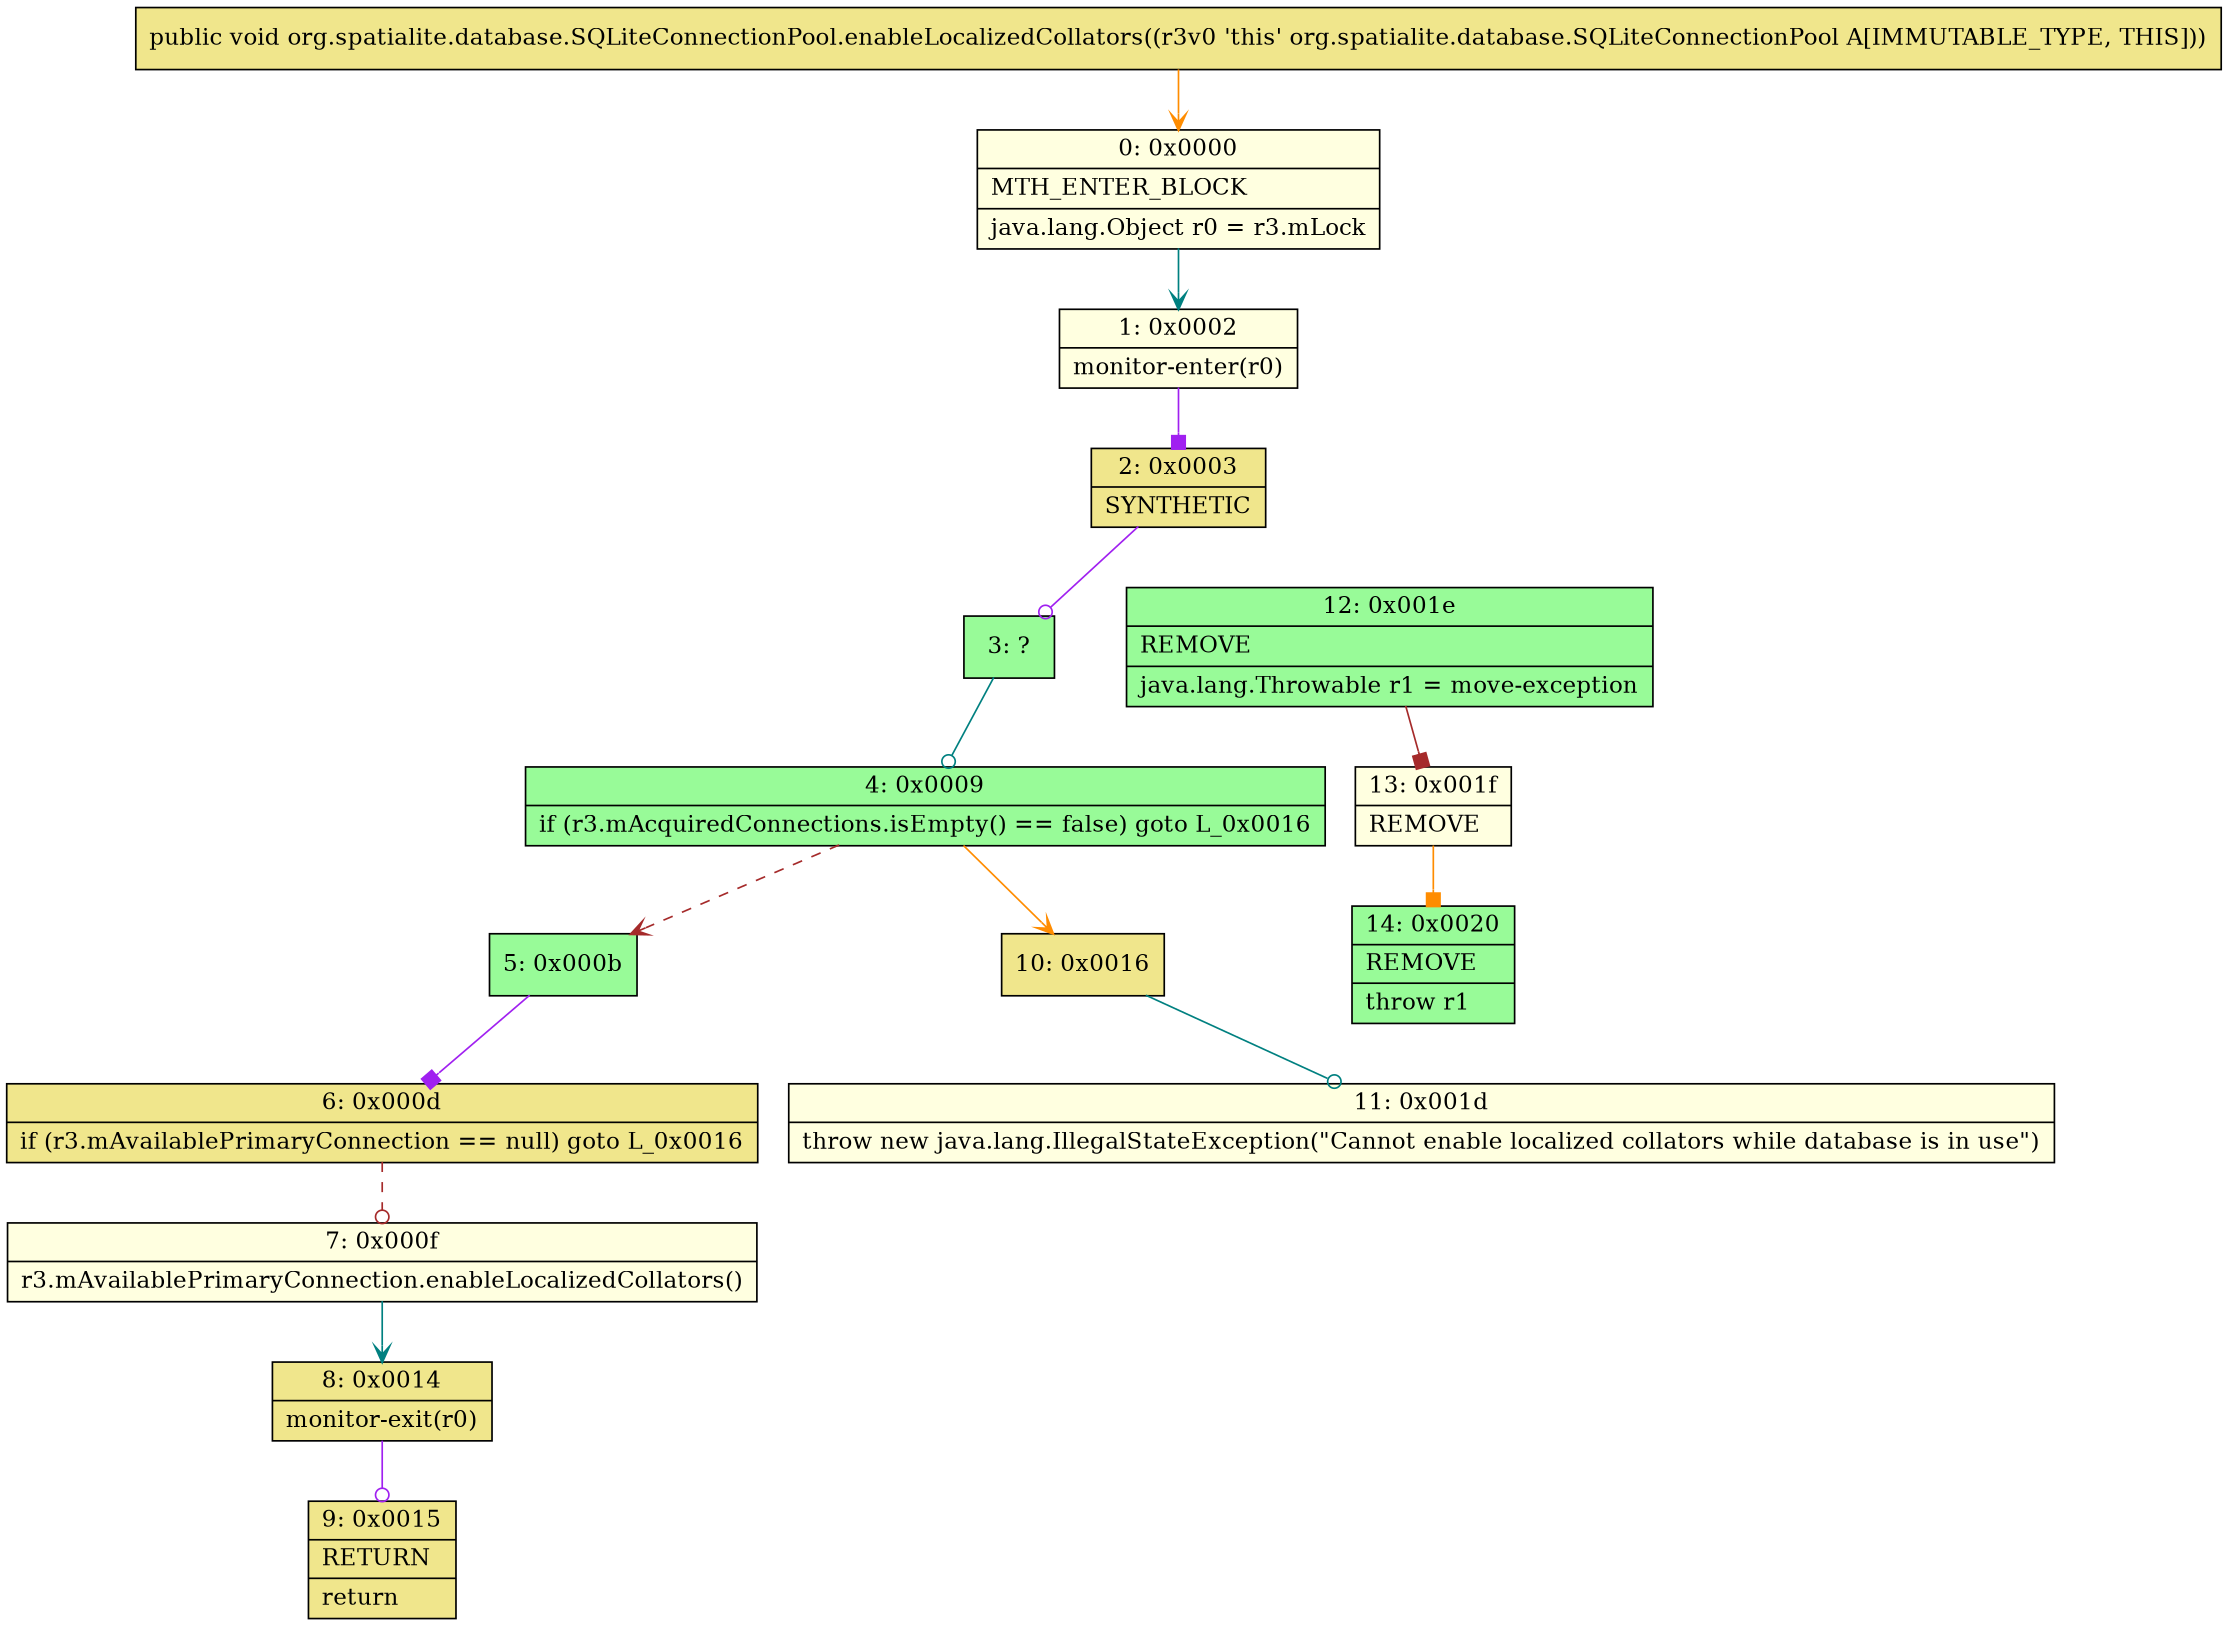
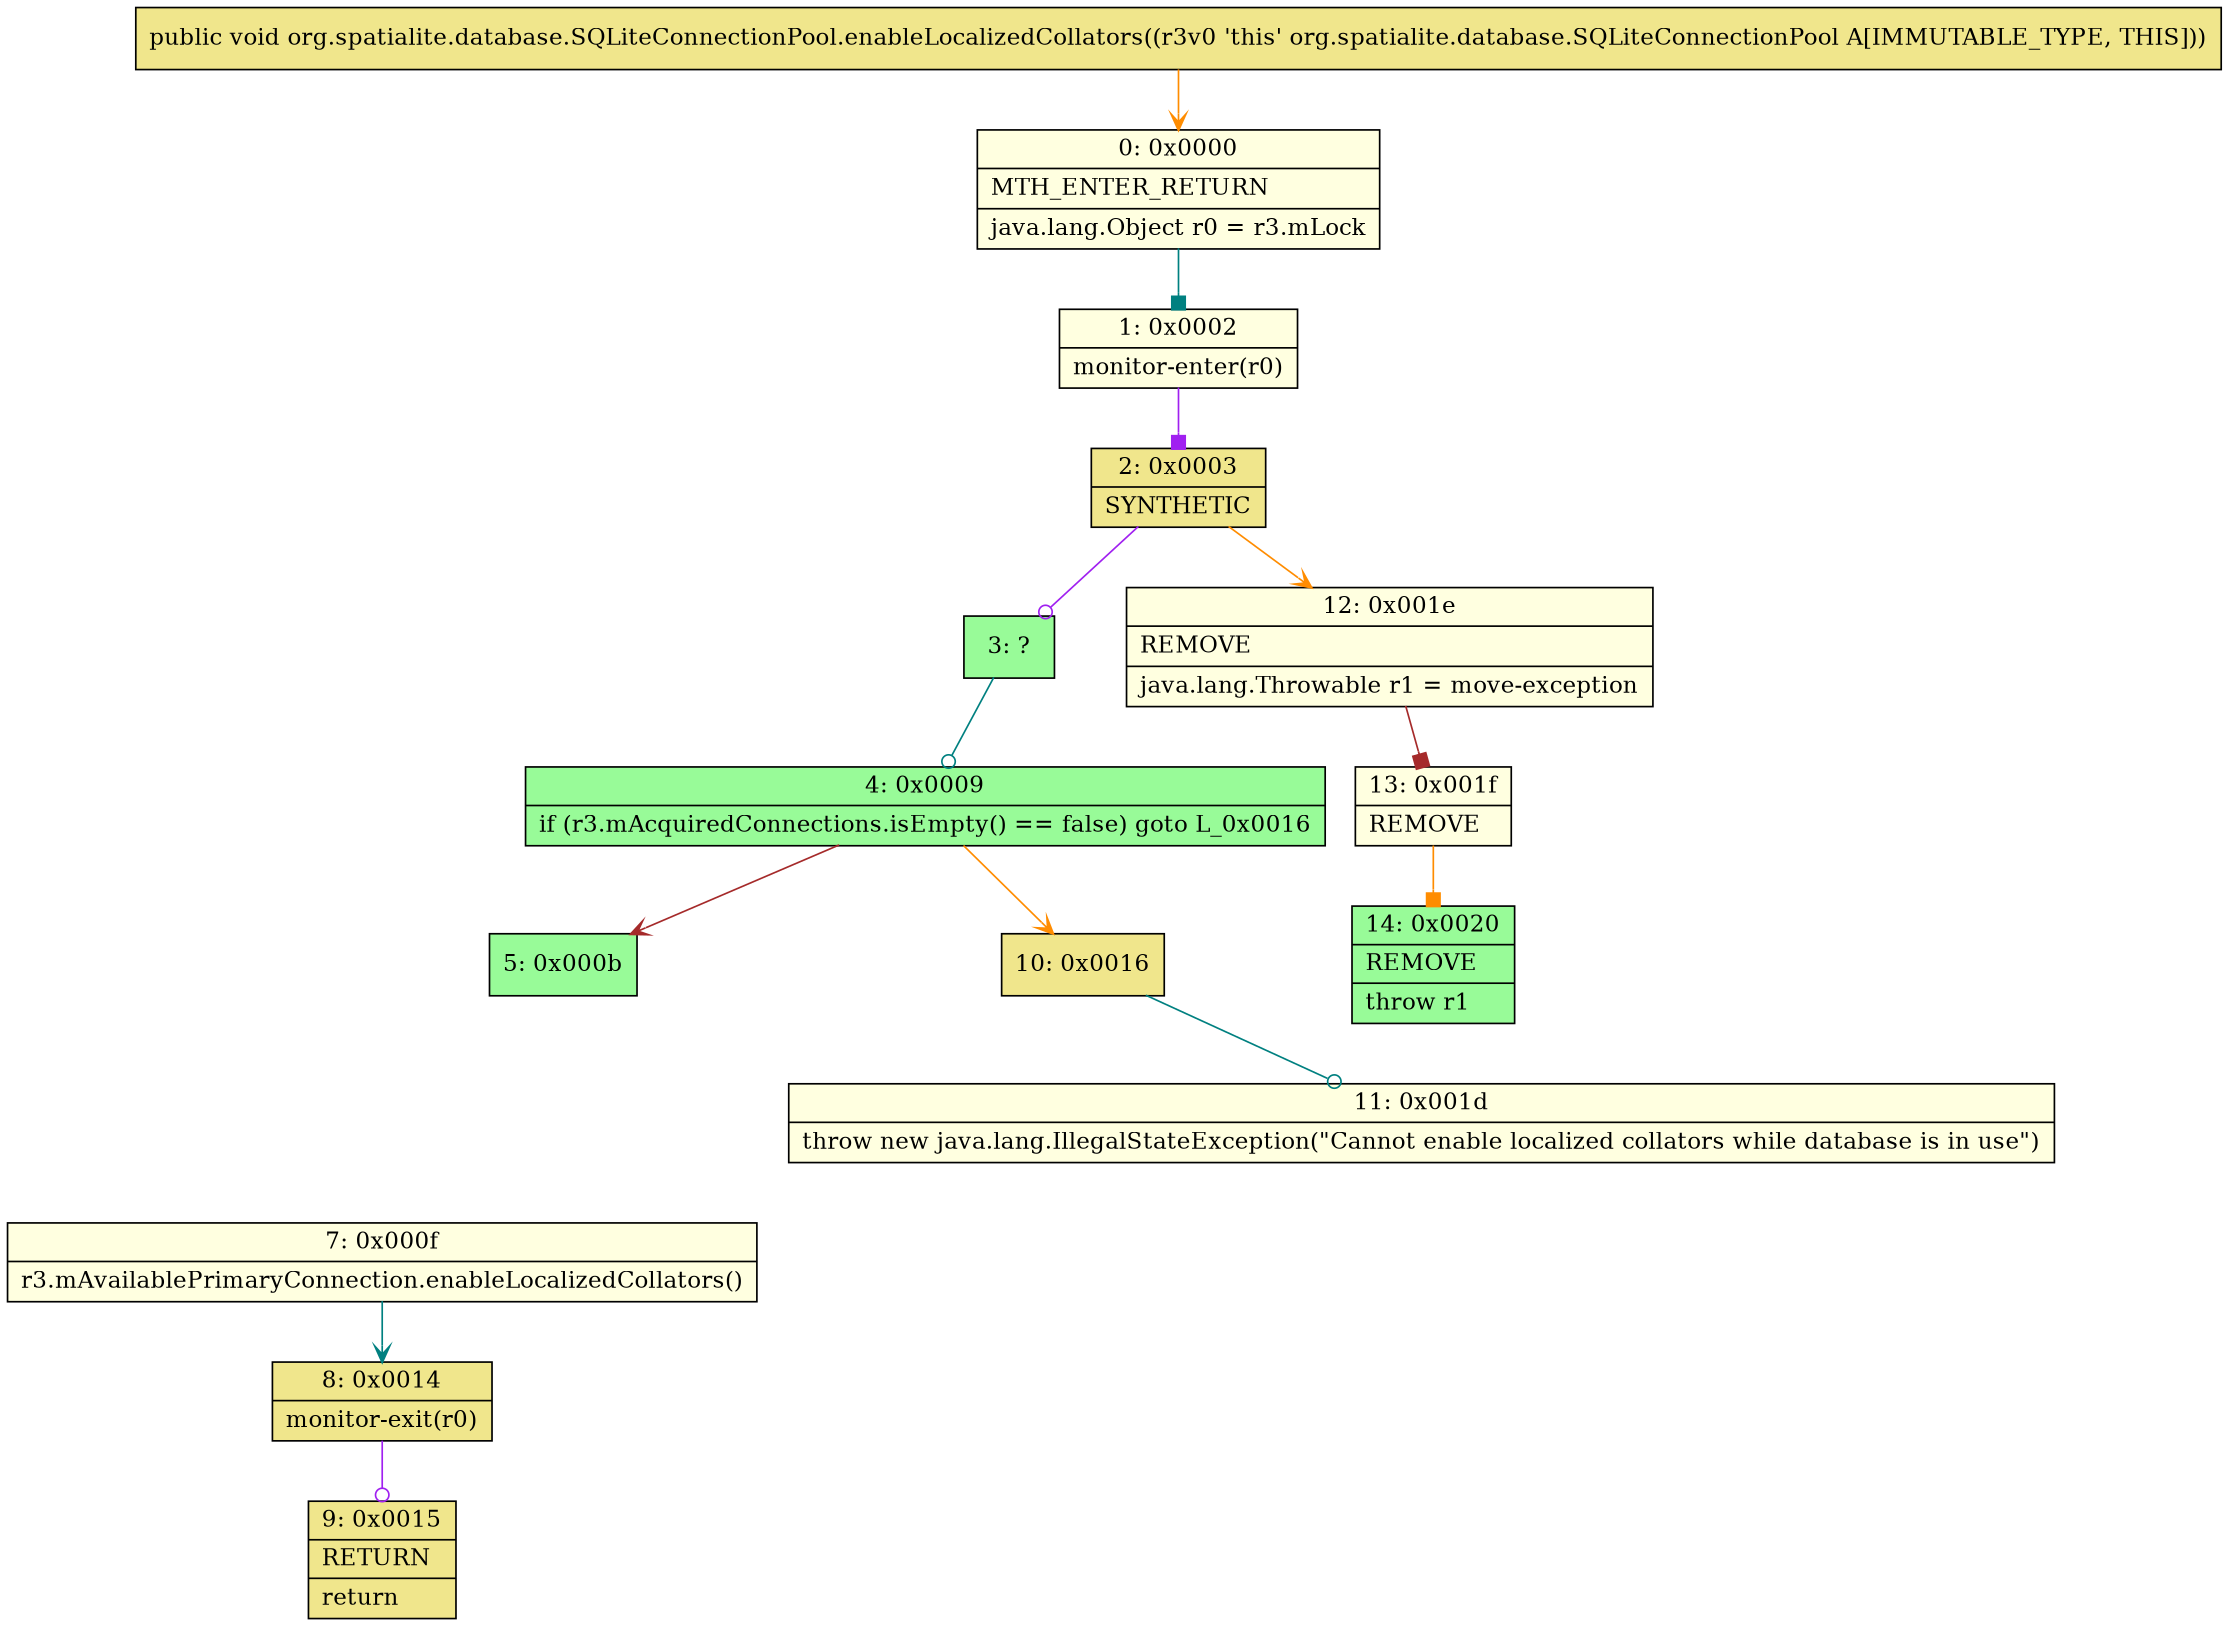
(1120, 188) -> (1130, 188)
(1179, 271) -> (1179, 271)
none -> (1263, 552)
(1390, 647) -> (1390, 647)
(743, 886) -> (743, 886)
(382, 1123) -> none
